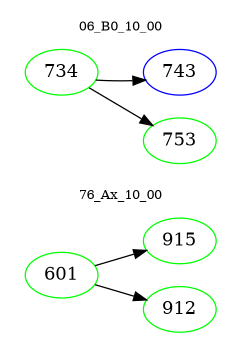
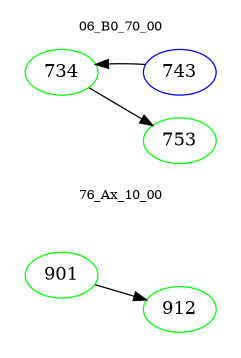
(121, 27) -> (121, 27)
(114, 81) -> (127, 64)
(180, 241) -> none
(62, 275) -> (62, 275)
